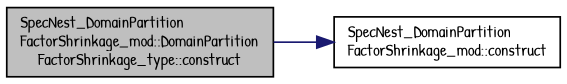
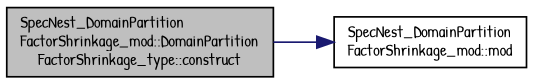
(447, 42) -> (430, 42)
